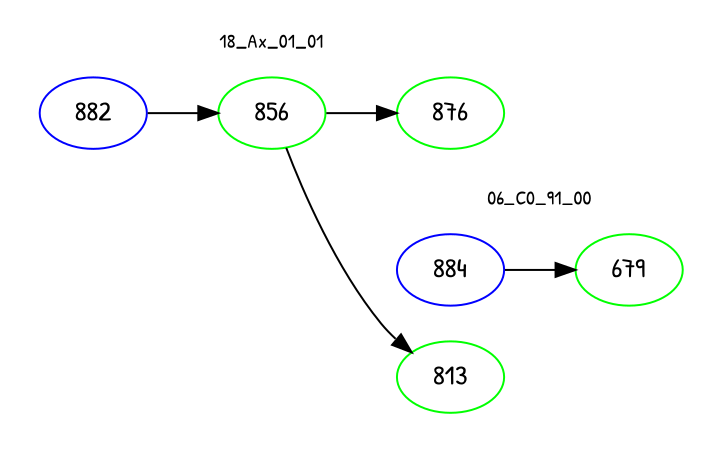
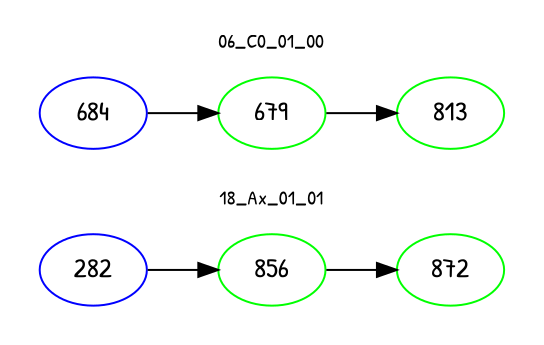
(93, 113) -> (93, 270)
(451, 113) -> (451, 270)
(540, 199) -> (272, 43)
(332, 249) -> (352, 113)
(451, 270) -> (93, 113)
